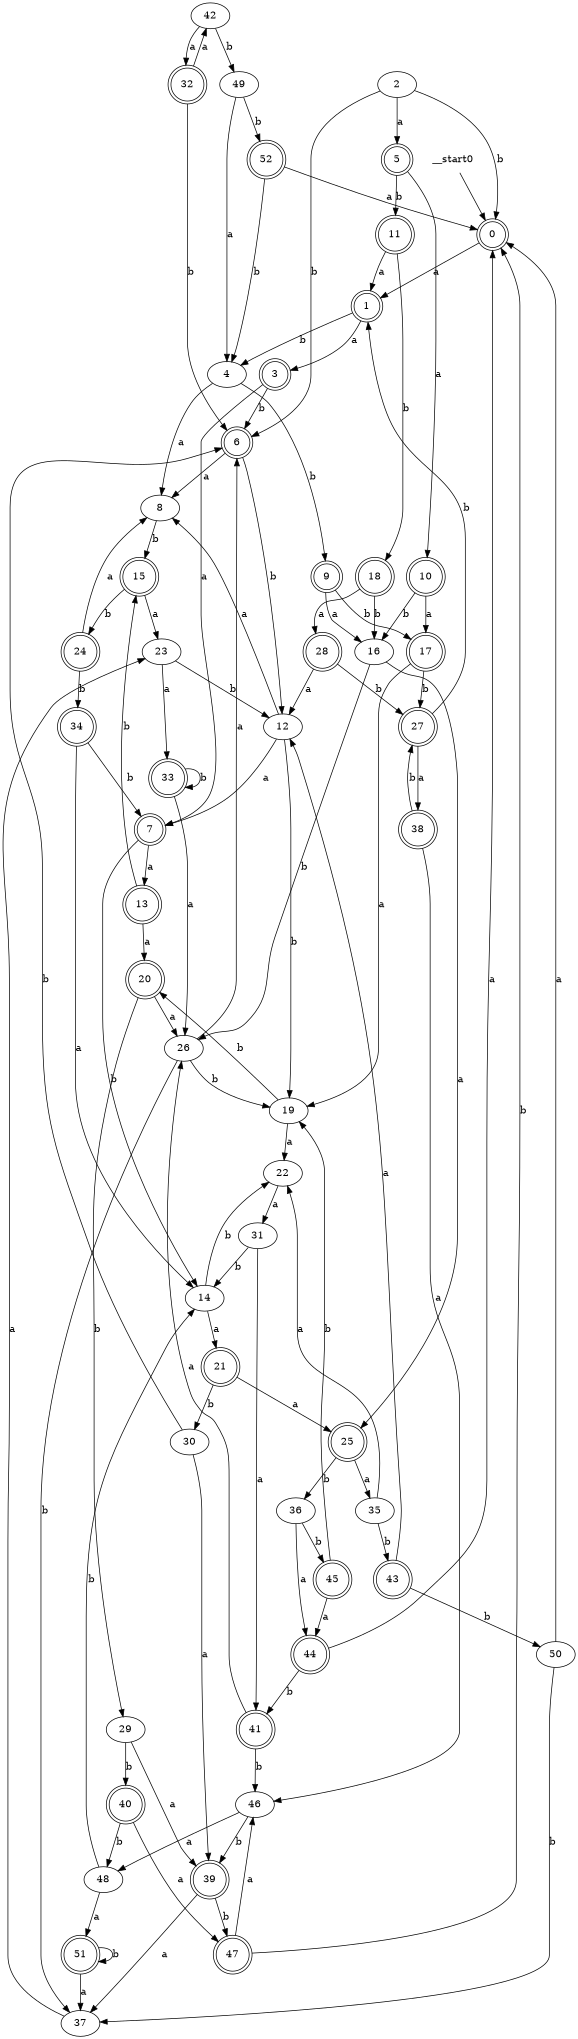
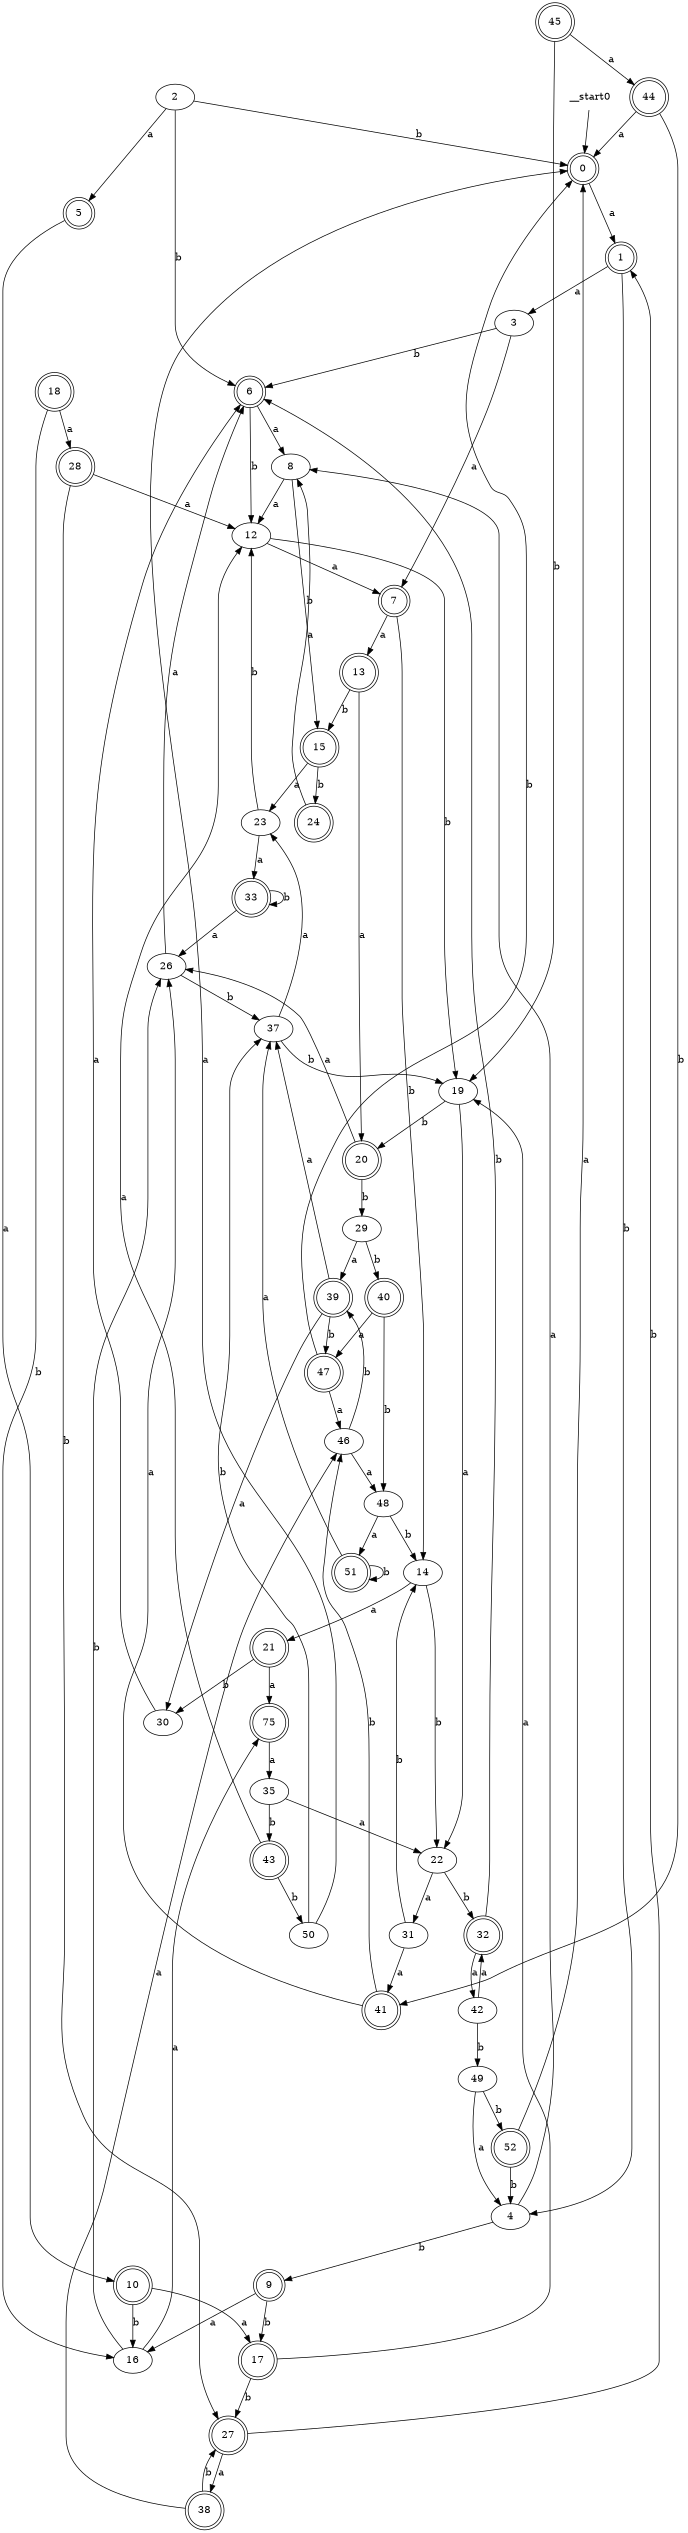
(395, 235) -> none
(275, 374) -> (514, 323)
(242, 623) -> (273, 498)
(77, 727) -> none
(46, 980) -> (97, 1060)
(221, 1091) -> (353, 1077)
(348, 1442) -> (269, 1723)
(296, 1511) -> none
(202, 1654) -> (234, 1503)
none -> (457, 1893)
